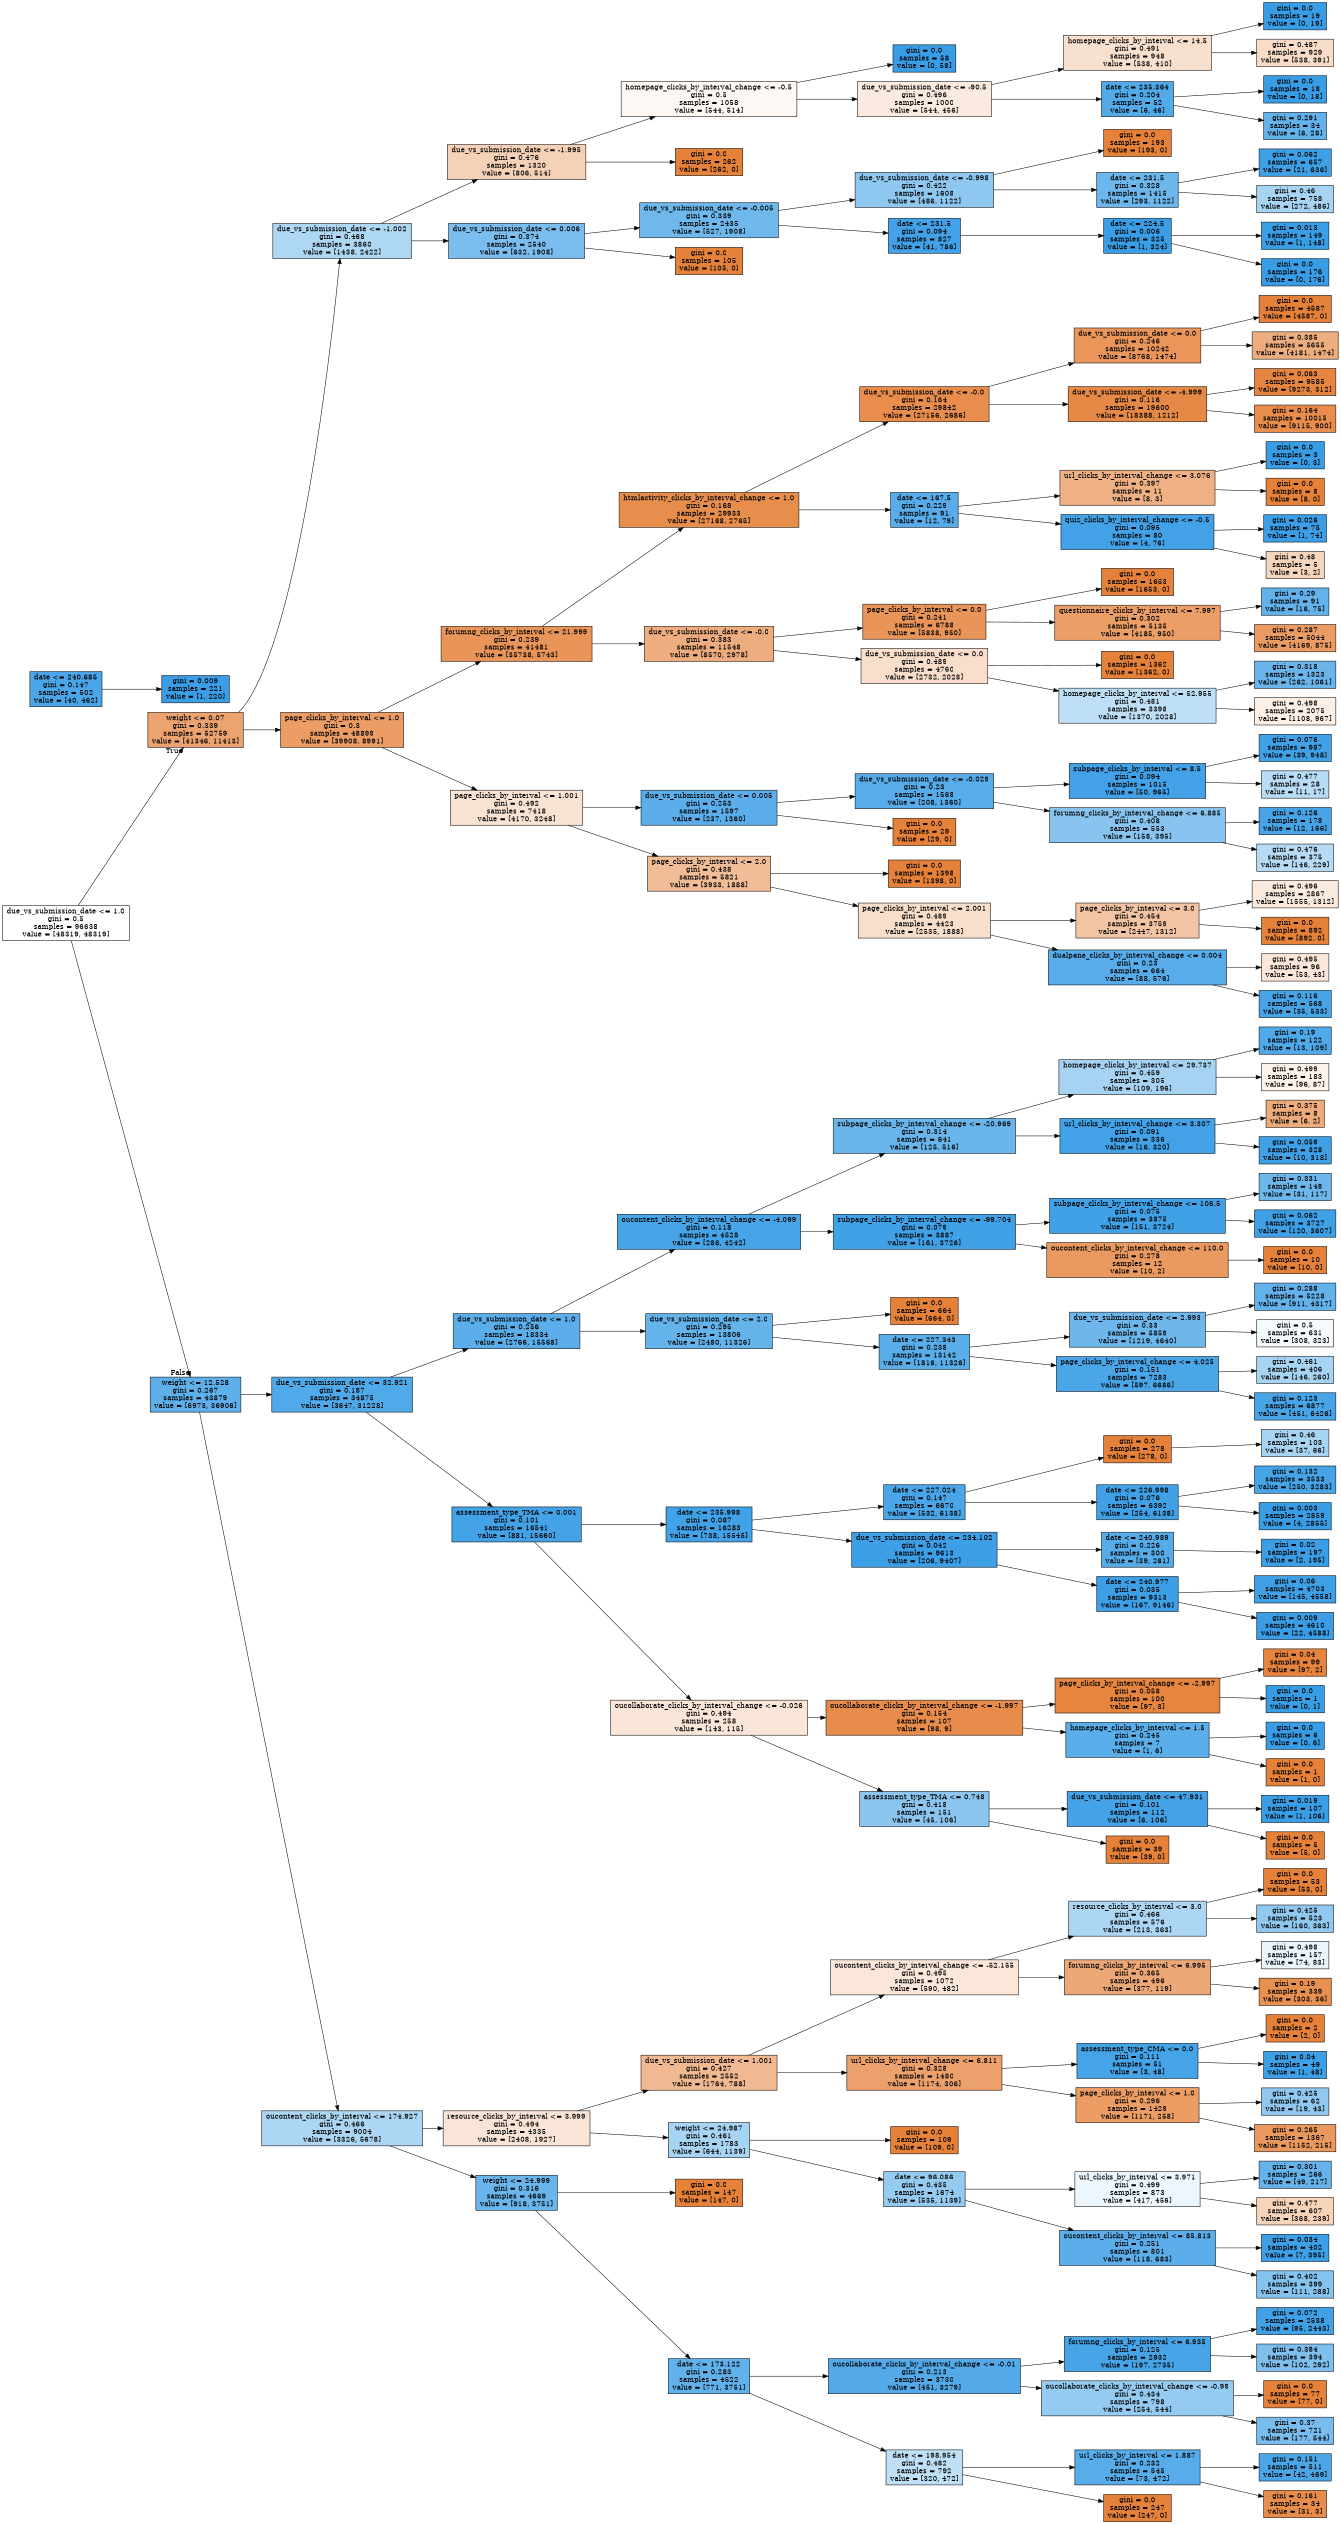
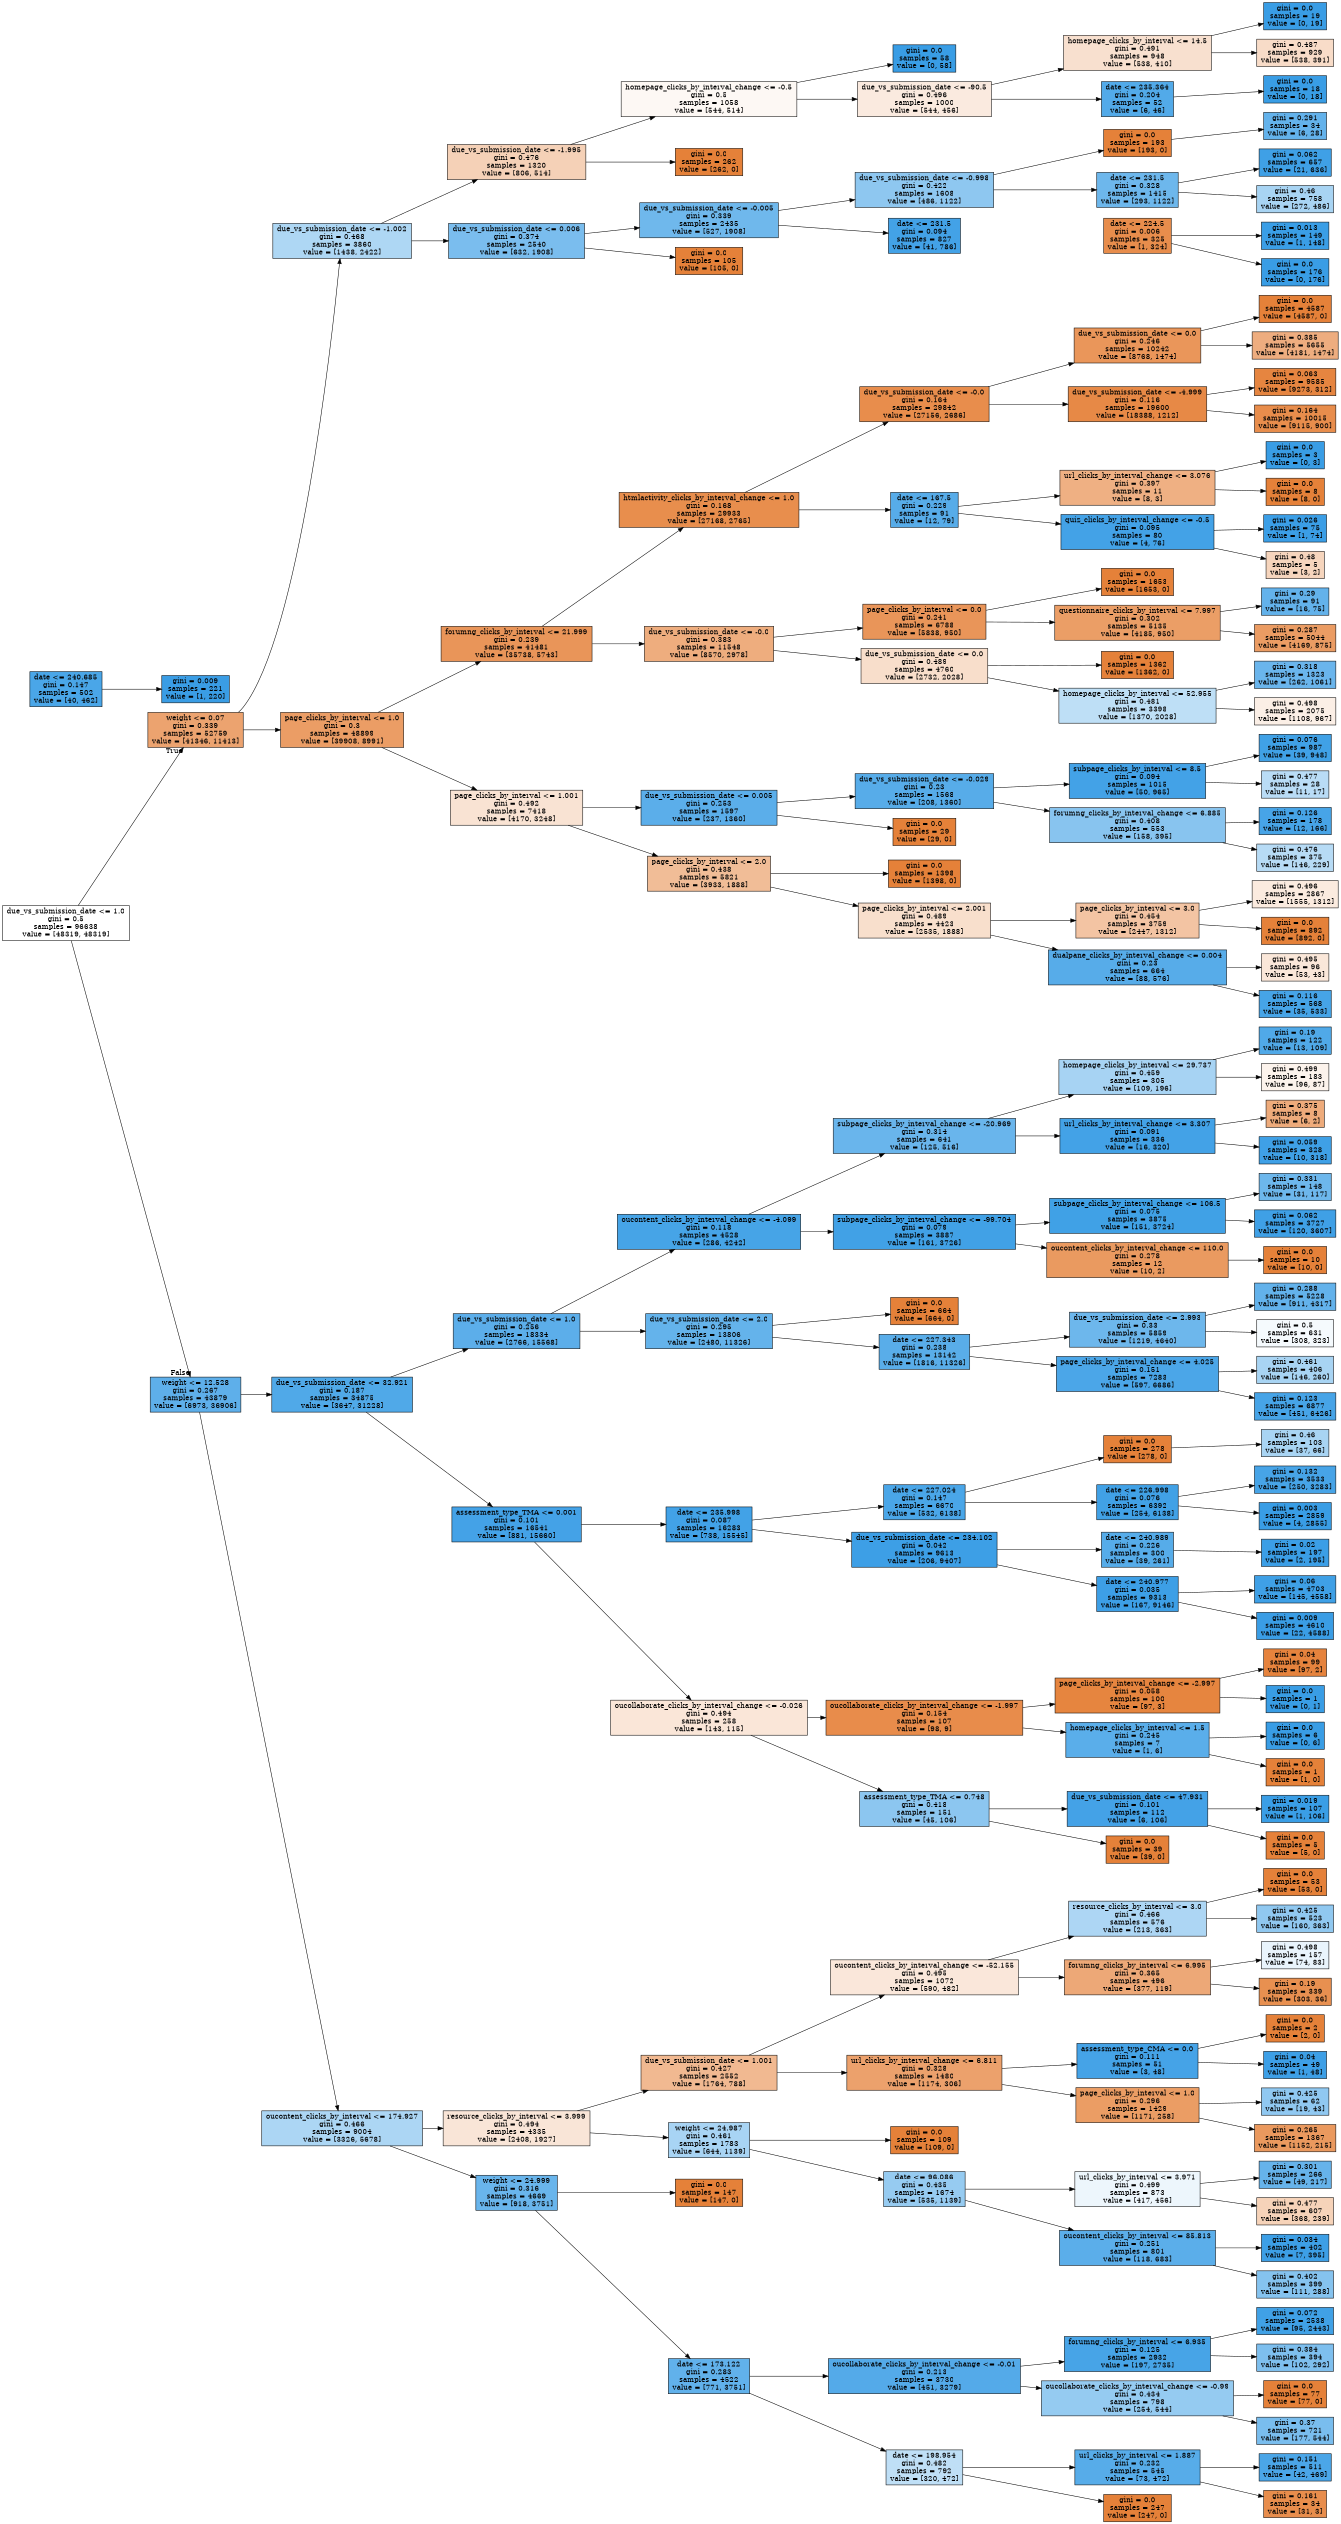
(1216, 113) -> (1215, 135)
(1029, 236) -> none
(1137, 236) -> (1137, 236)
